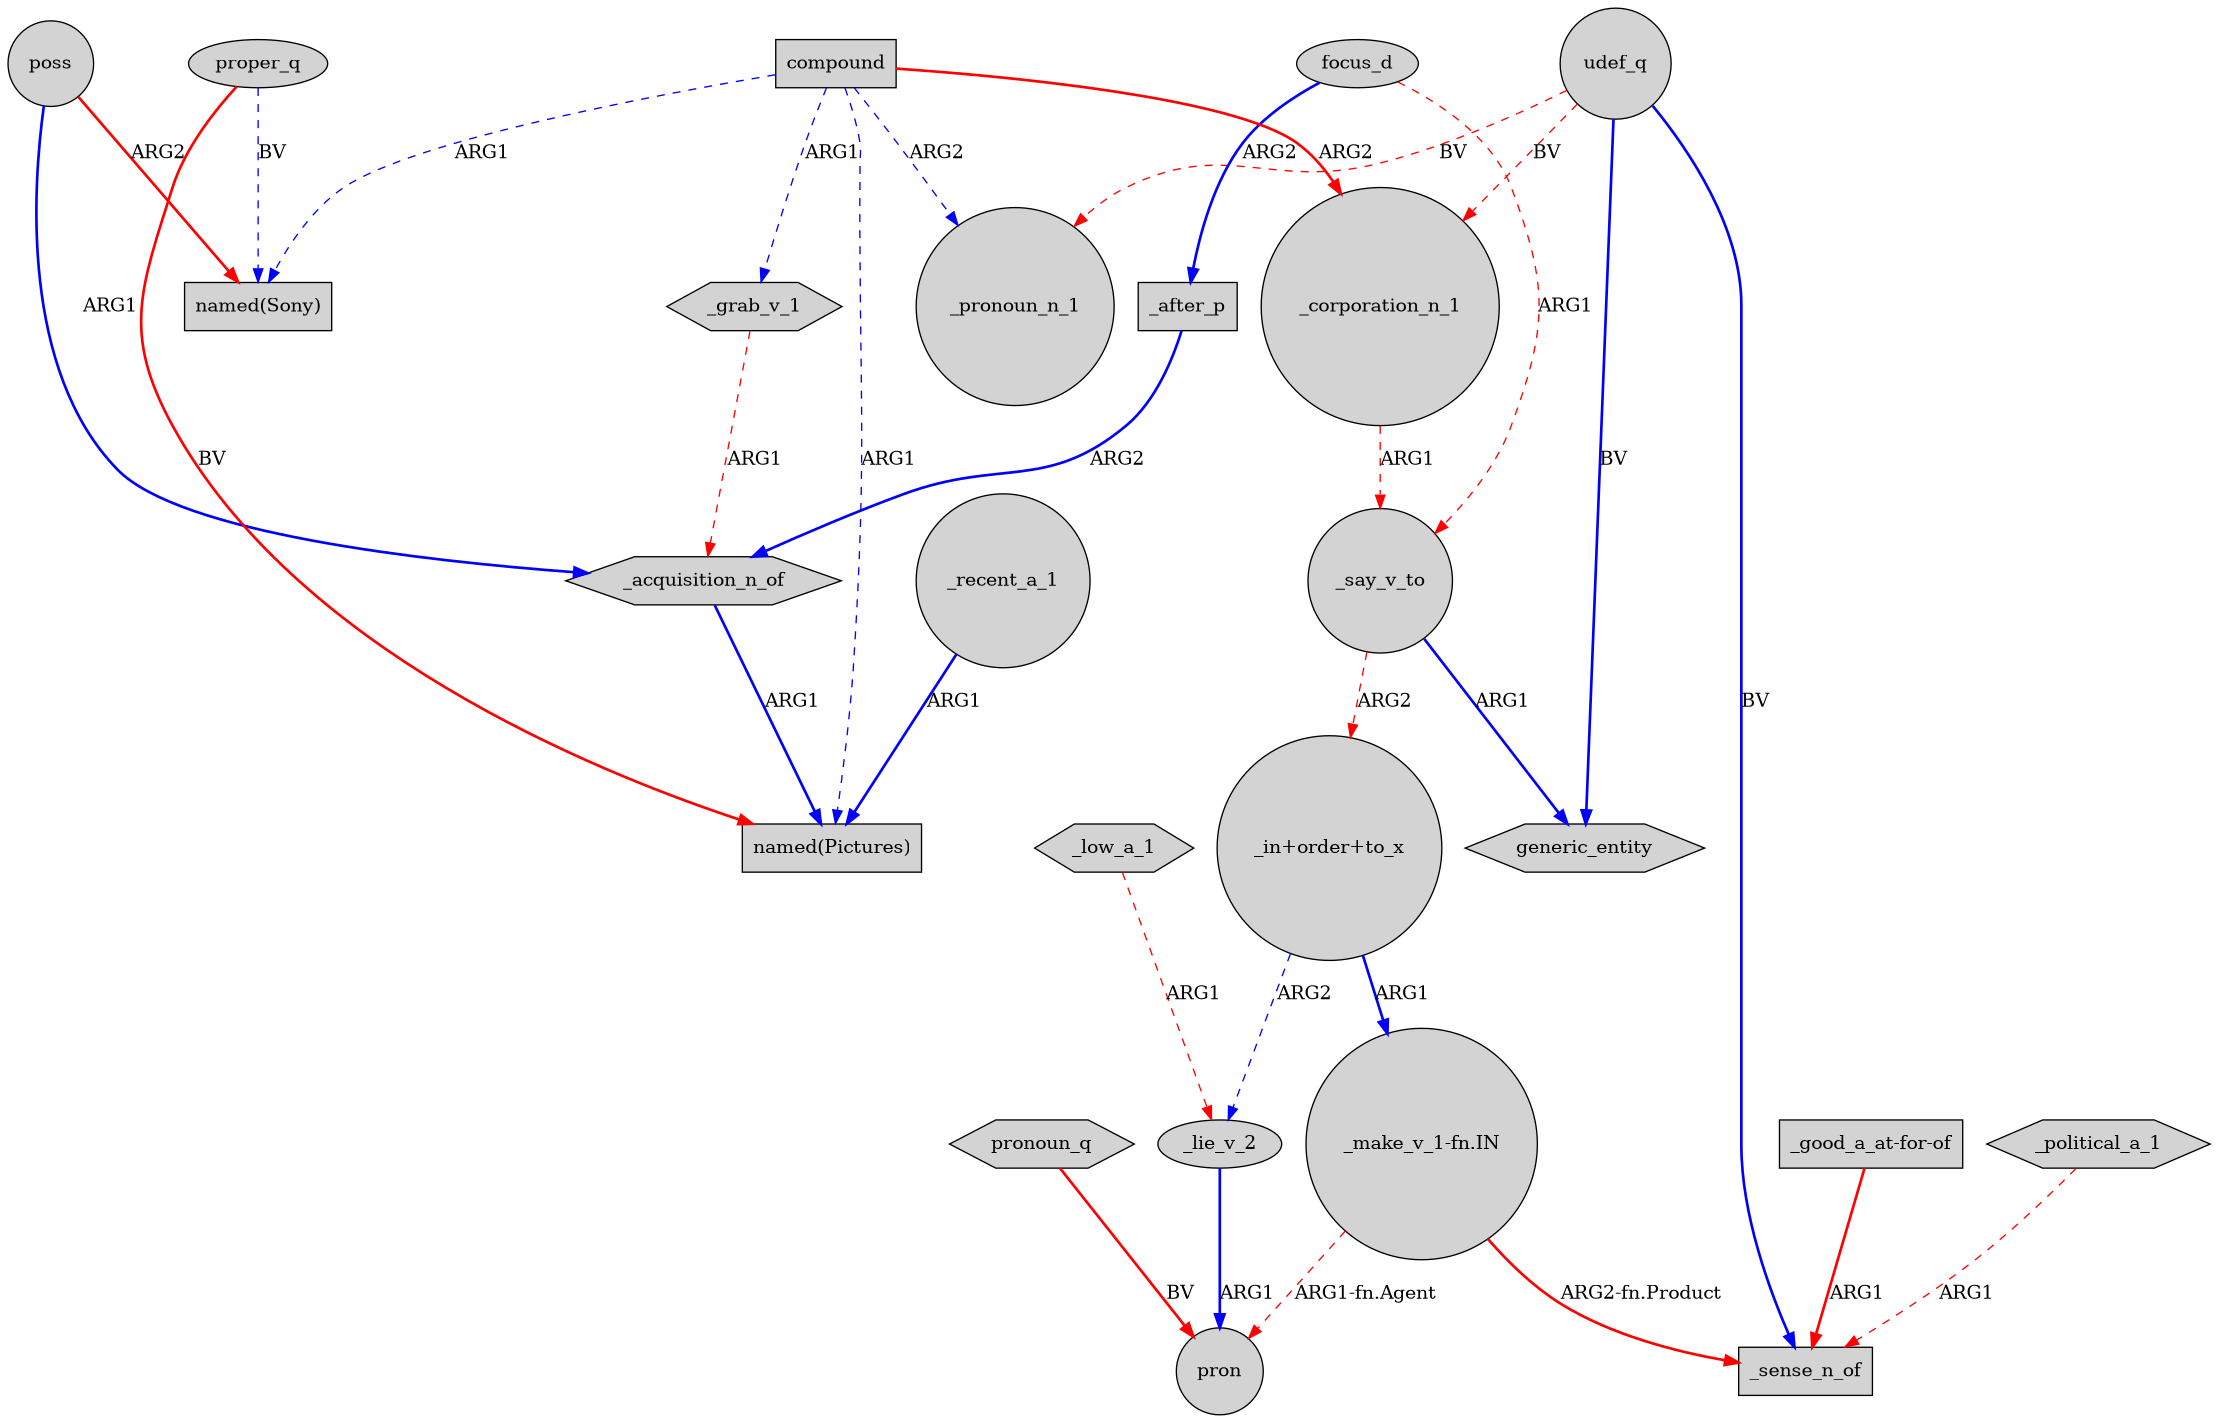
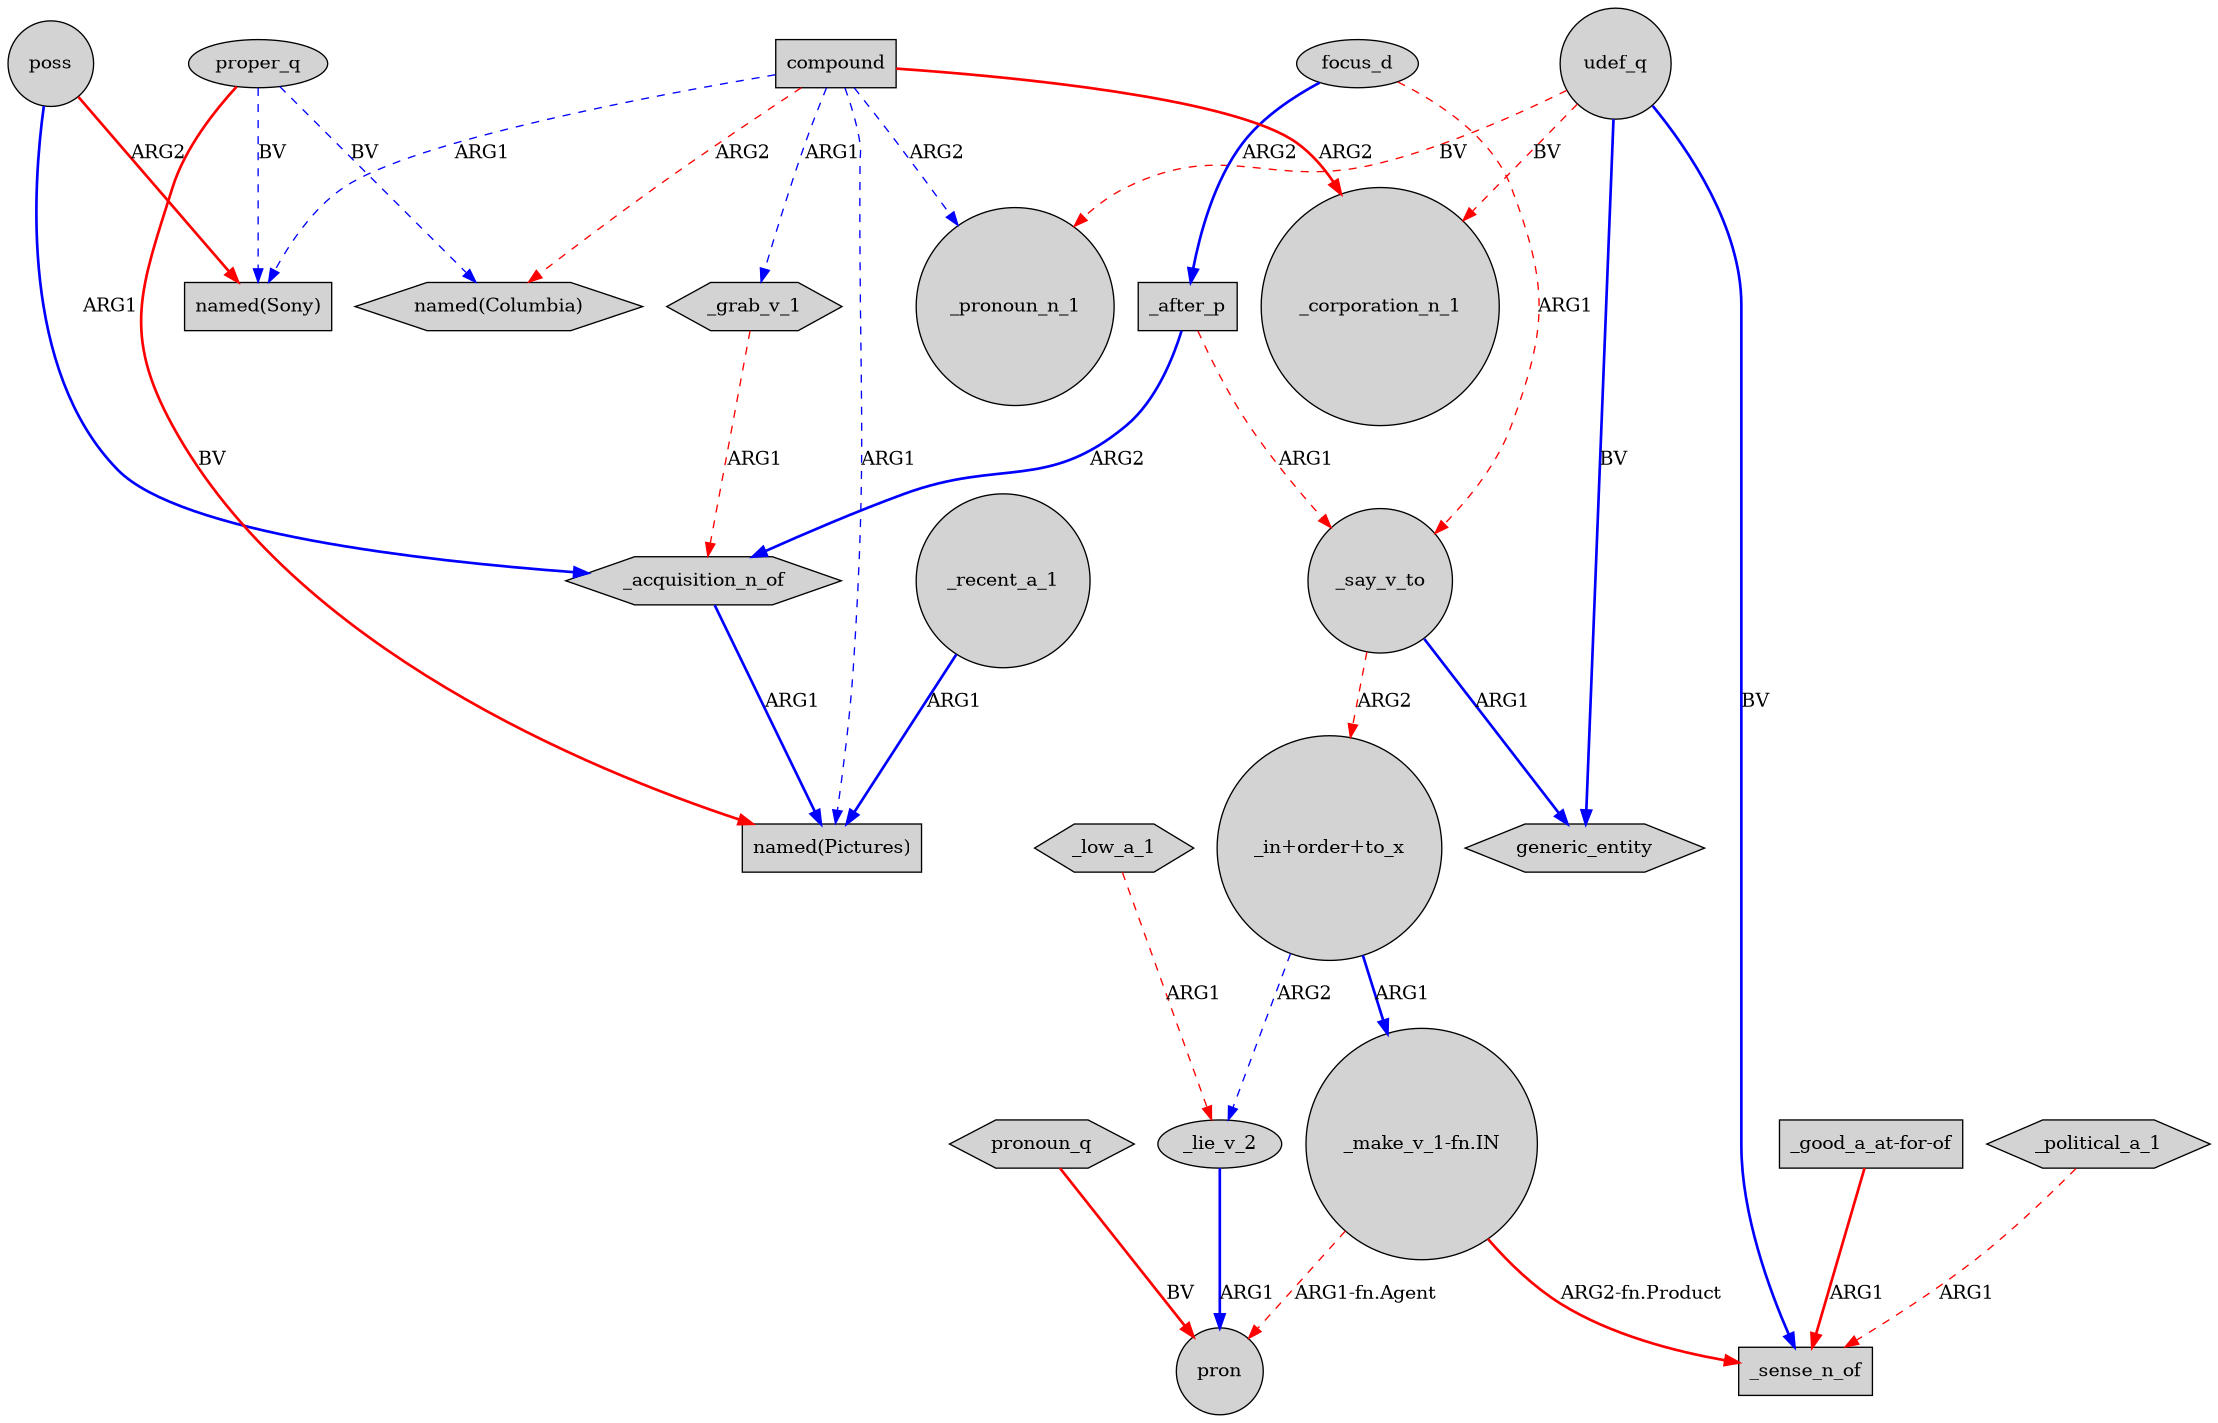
none -> (499, 307)
(1380, 460) -> (1252, 430)
